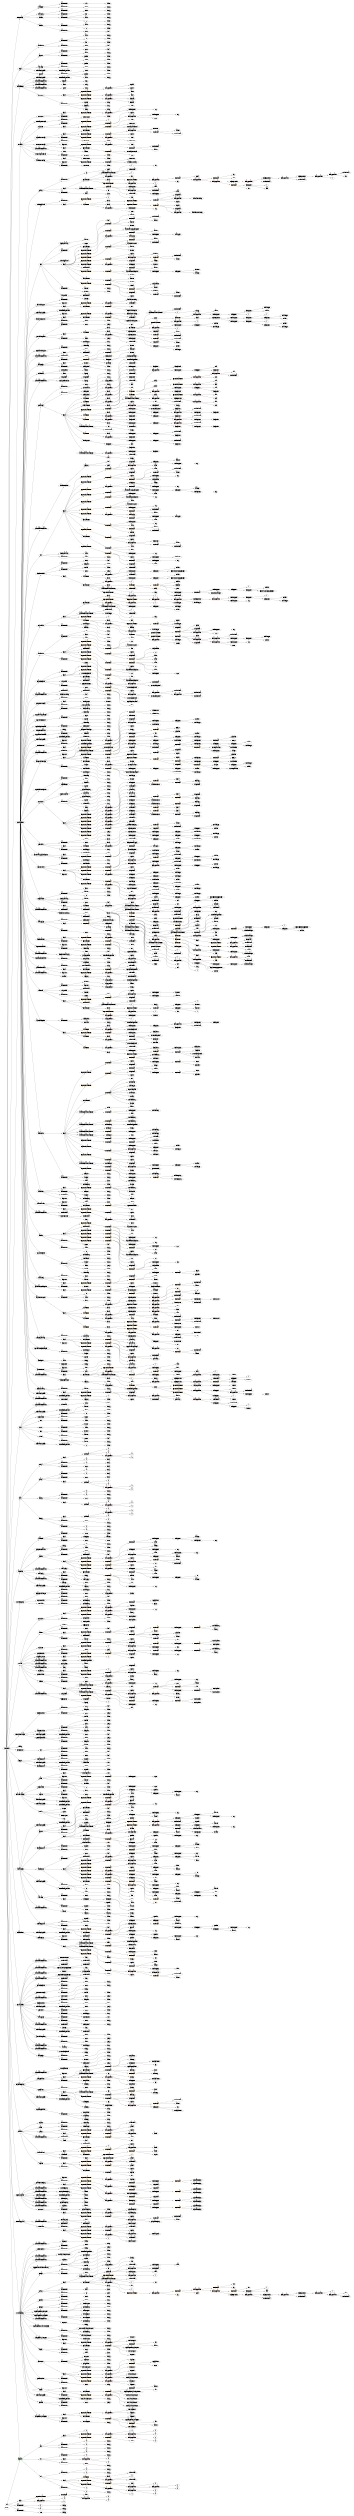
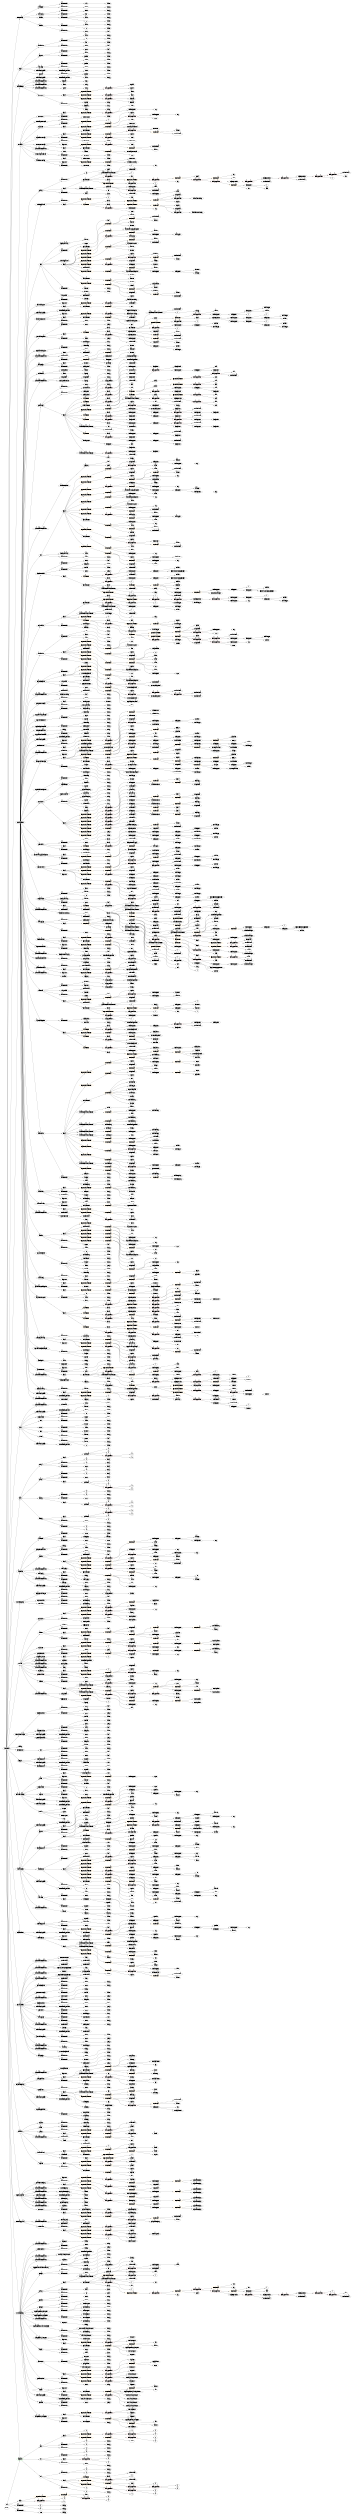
(86, 730) -> (86, 730)
